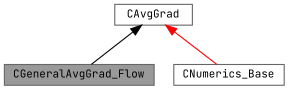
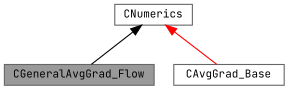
(154, 15) -> (154, 15)
(229, 75) -> (229, 75)
